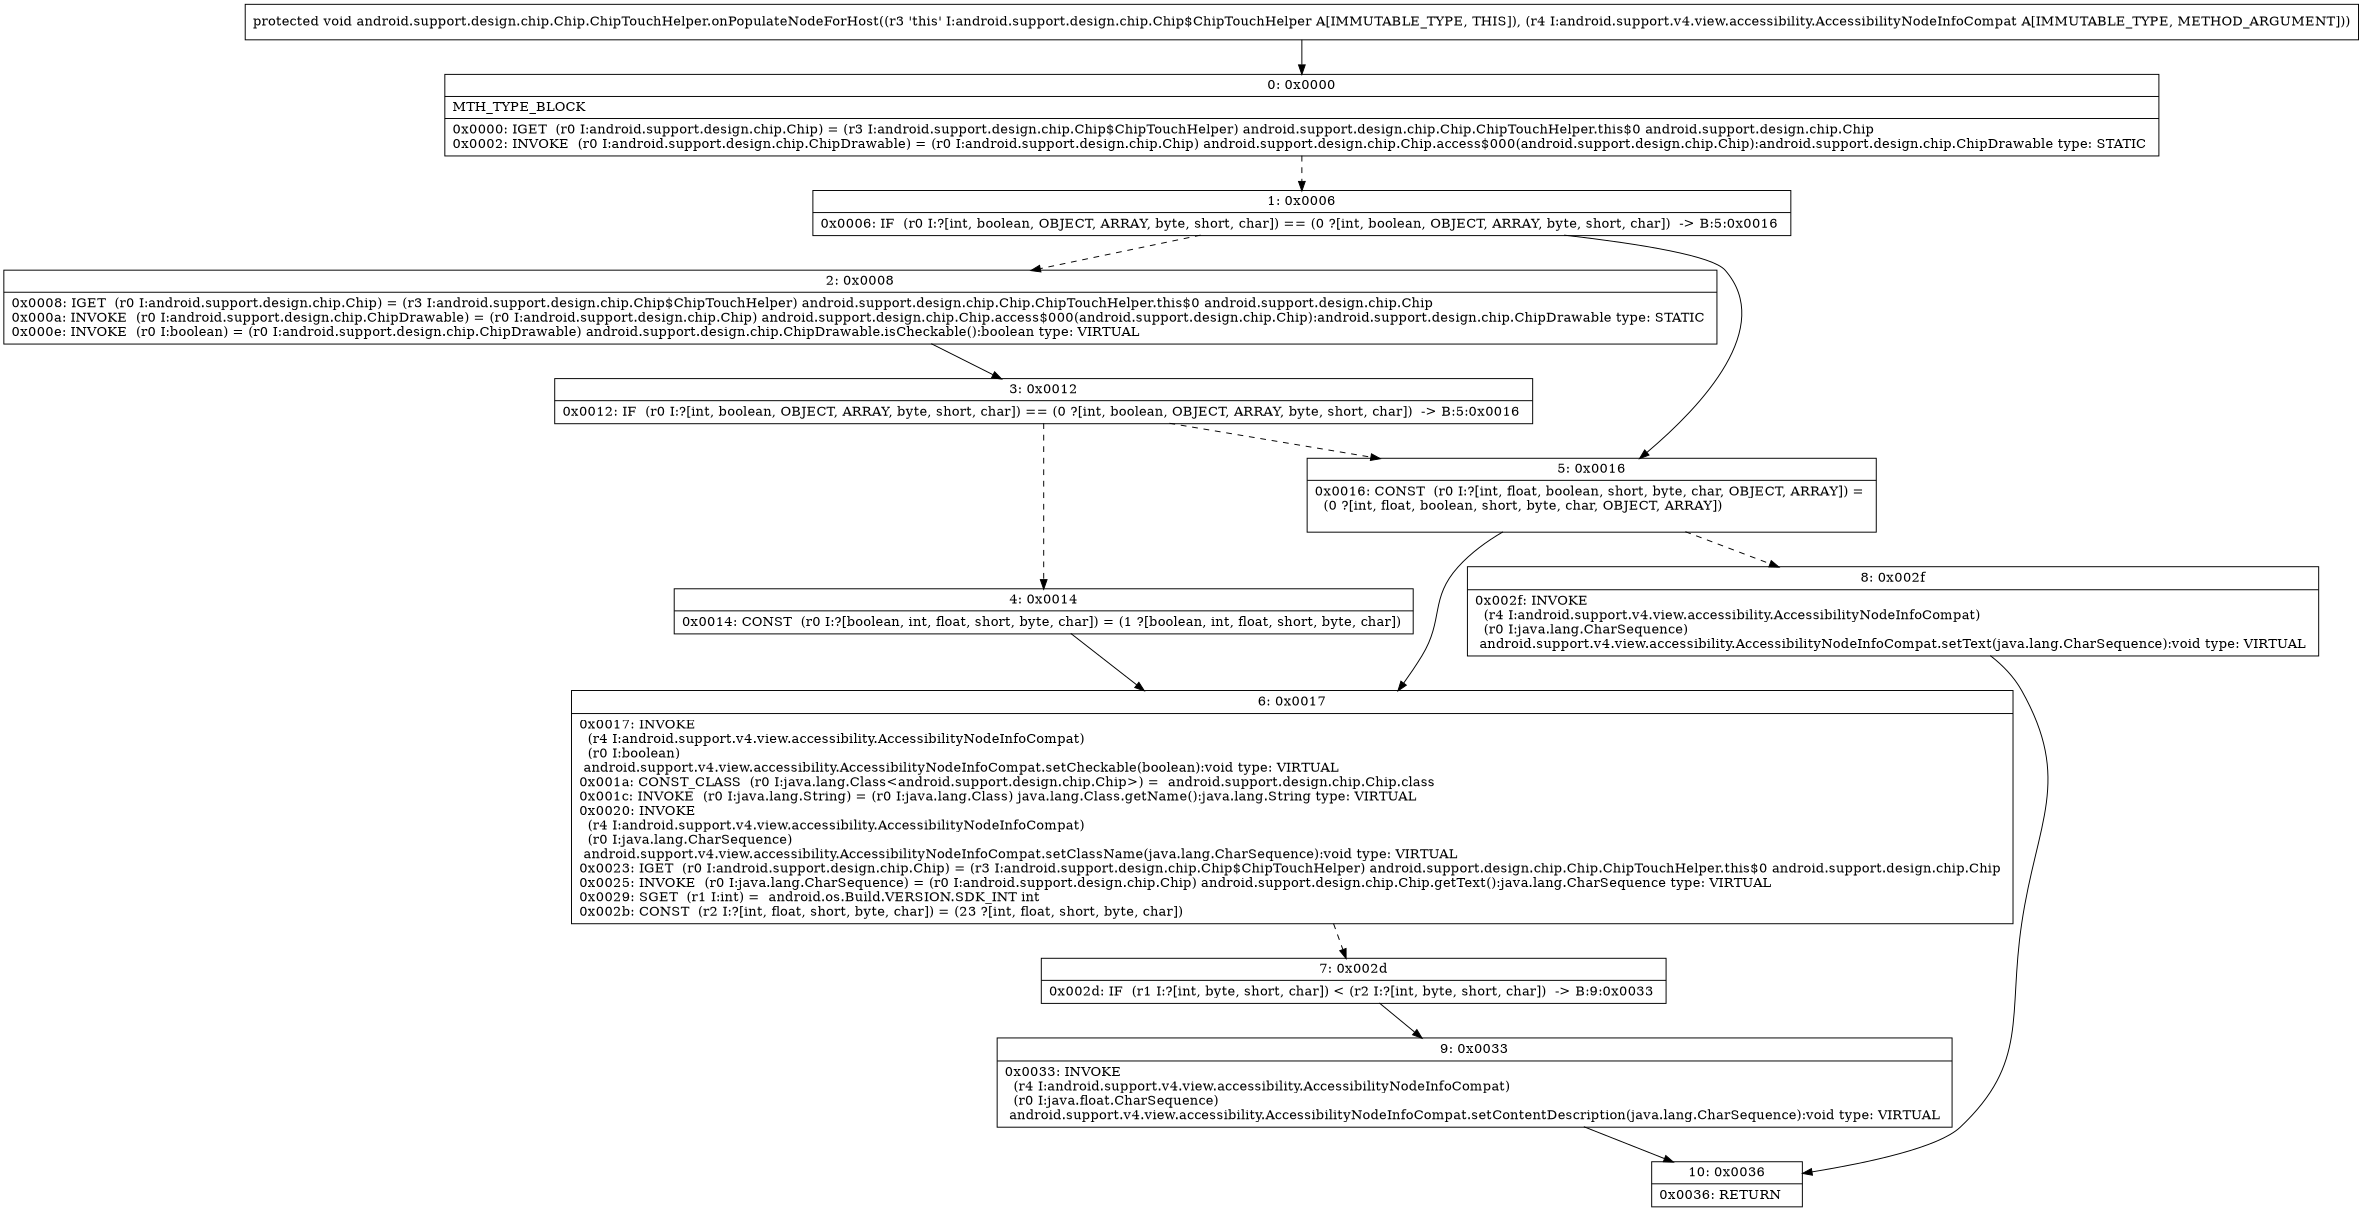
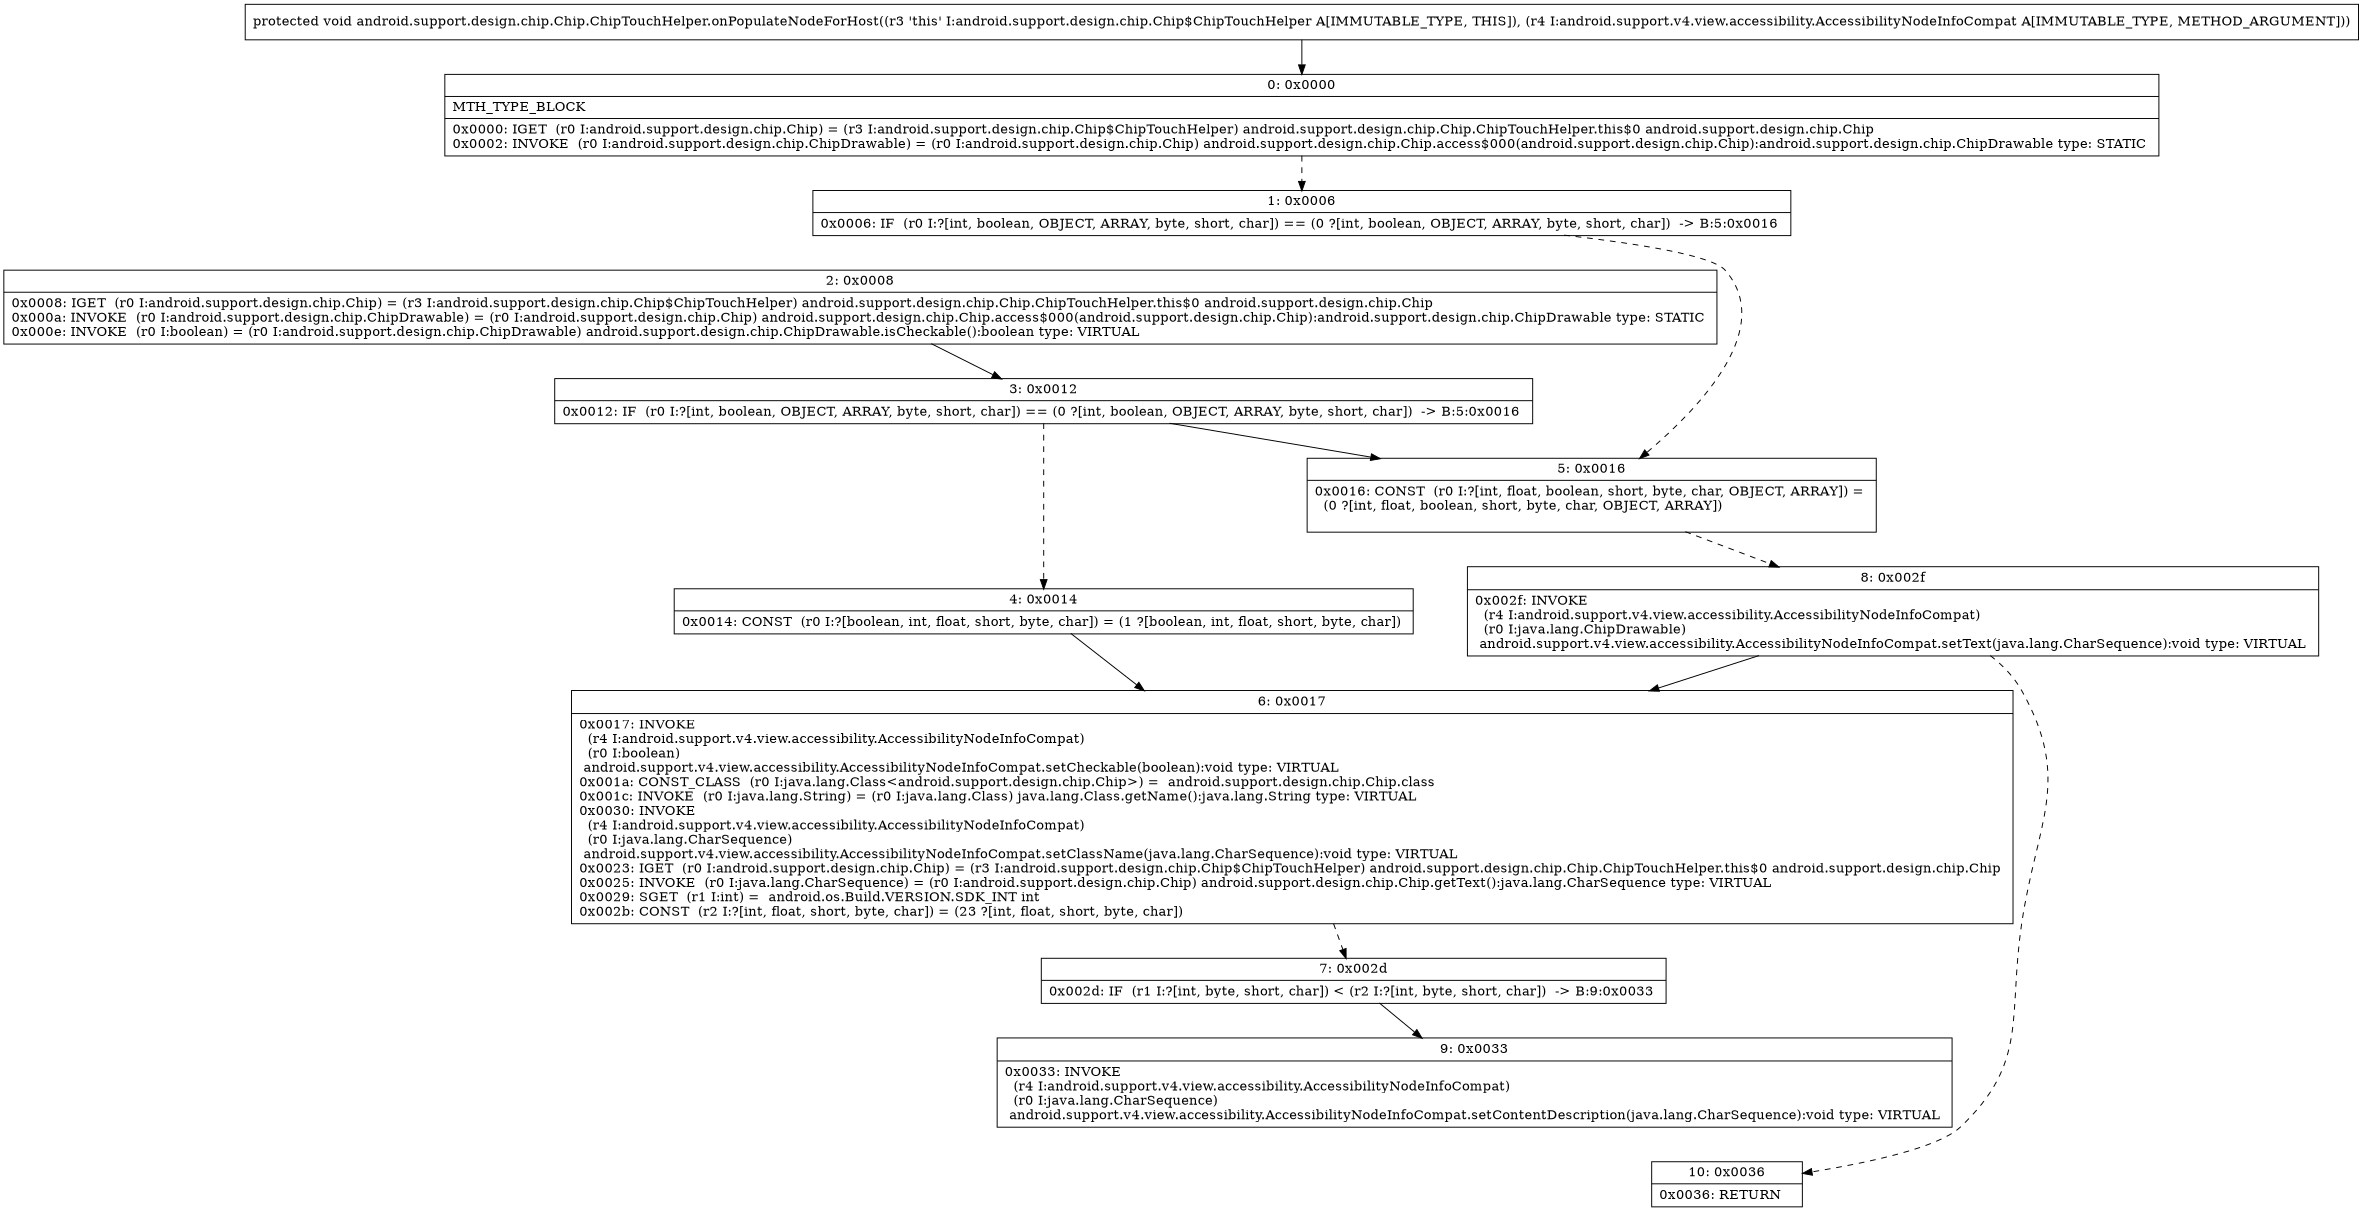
(1120, 252) -> none
(1738, 293) -> (1738, 293)
(1270, 440) -> (1270, 440)
(1440, 598) -> (1709, 672)
(1582, 630) -> (1581, 630)
(642, 811) -> (642, 811)
(2017, 967) -> (2017, 967)
(1112, 1101) -> (1112, 1101)
(1624, 1143) -> none
